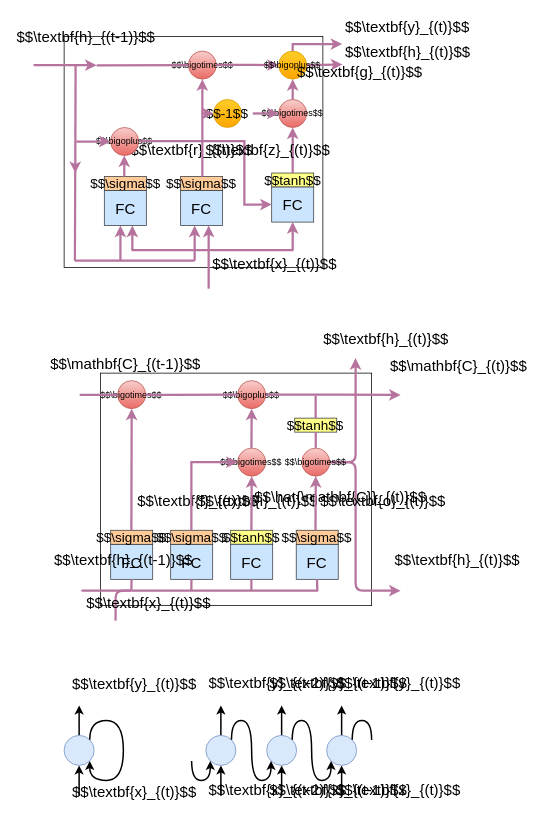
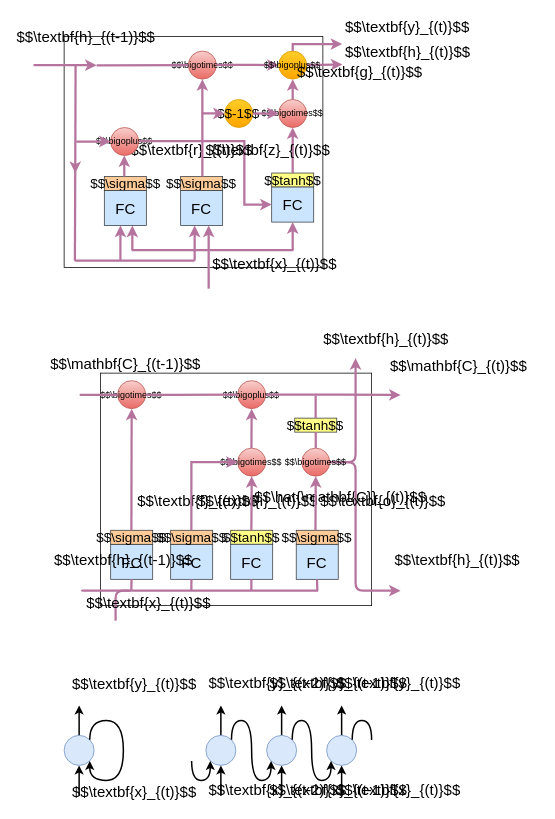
(228, 113) -> (239, 113)
